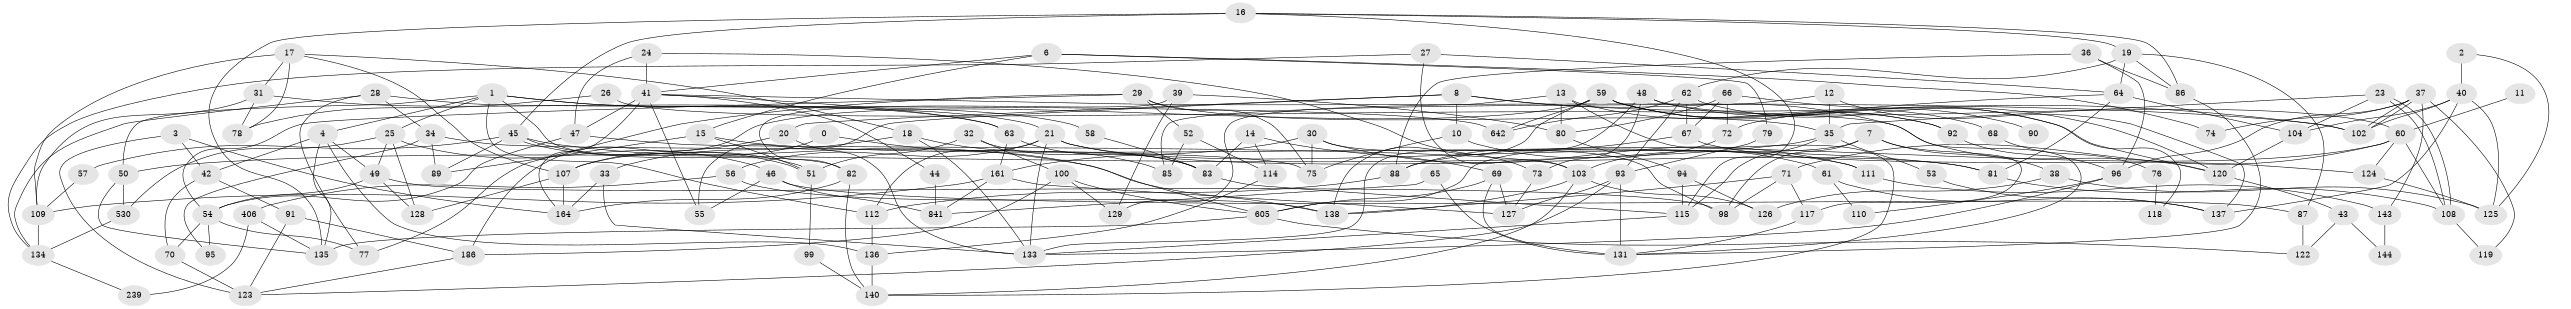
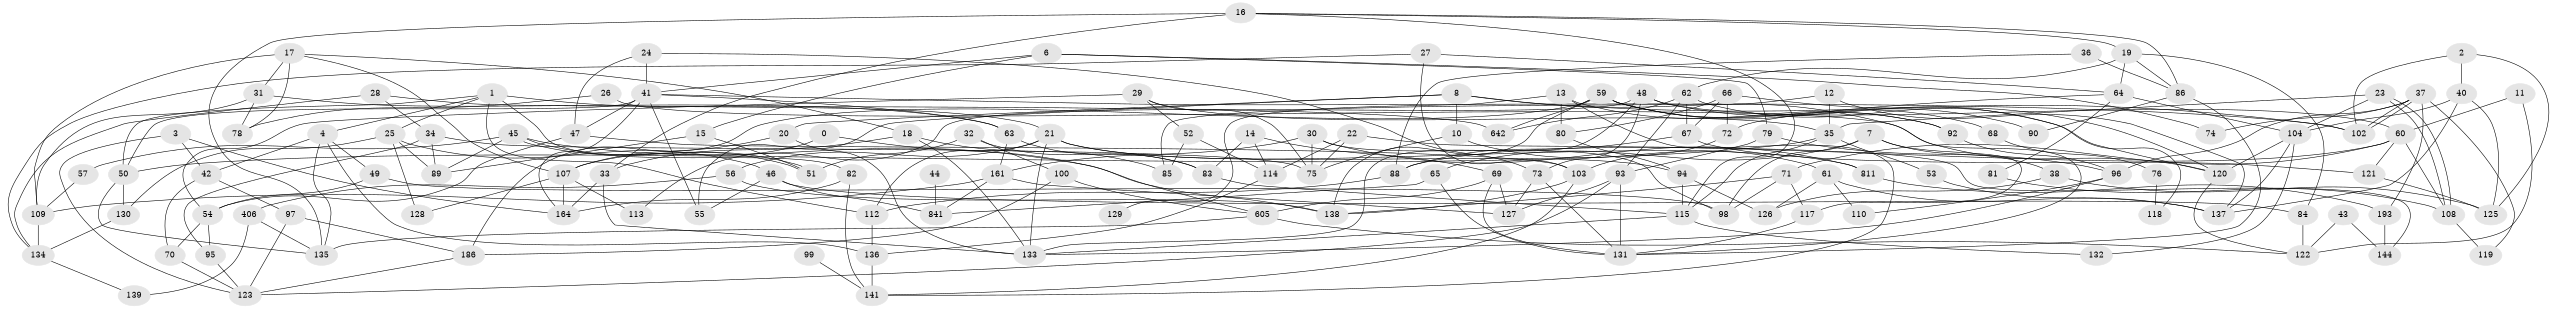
(858, 23) -> (926, 56)
(1178, 94) -> none
(2144, 96) -> (1942, 154)
none -> (2107, 114)
(2397, 118) -> (2382, 71)
(852, 127) -> (370, 109)
(1090, 134) -> none
none -> (1352, 134)
(1348, 151) -> none
(383, 154) -> (411, 153)
(1658, 159) -> (1365, 159)
(1869, 175) -> (1869, 175)
(2369, 175) -> (2369, 175)
(1465, 177) -> (1674, 157)
none -> (2264, 180)
(396, 195) -> none
(1672, 195) -> (1793, 197)
(2296, 195) -> (2214, 236)
(1090, 196) -> none
(124, 215) -> (124, 215)
(291, 215) -> (291, 215)
none -> (636, 215)
(810, 215) -> none
none -> (1579, 215)
(2303, 215) -> (2303, 215)
(2385, 215) -> (2385, 215)
none -> (2480, 238)
(364, 255) -> none
none -> (2096, 255)
none -> (228, 275)
(134, 296) -> (134, 296)
(872, 296) -> (872, 296)
